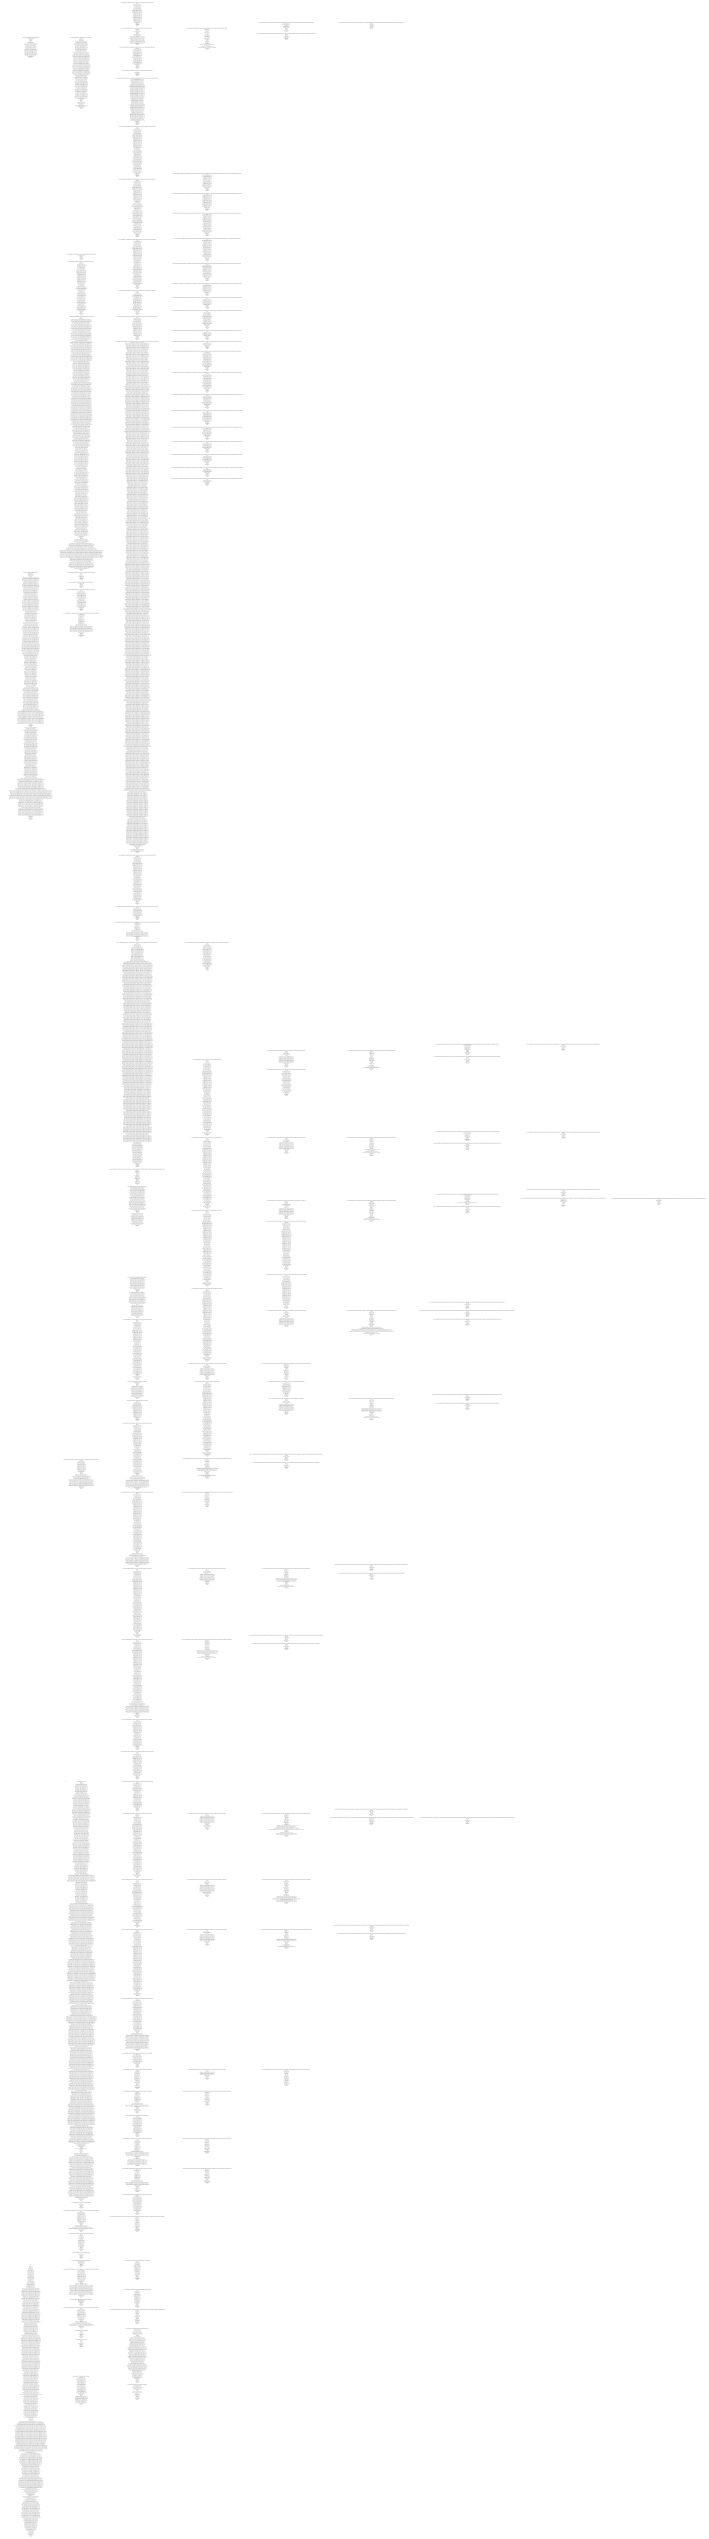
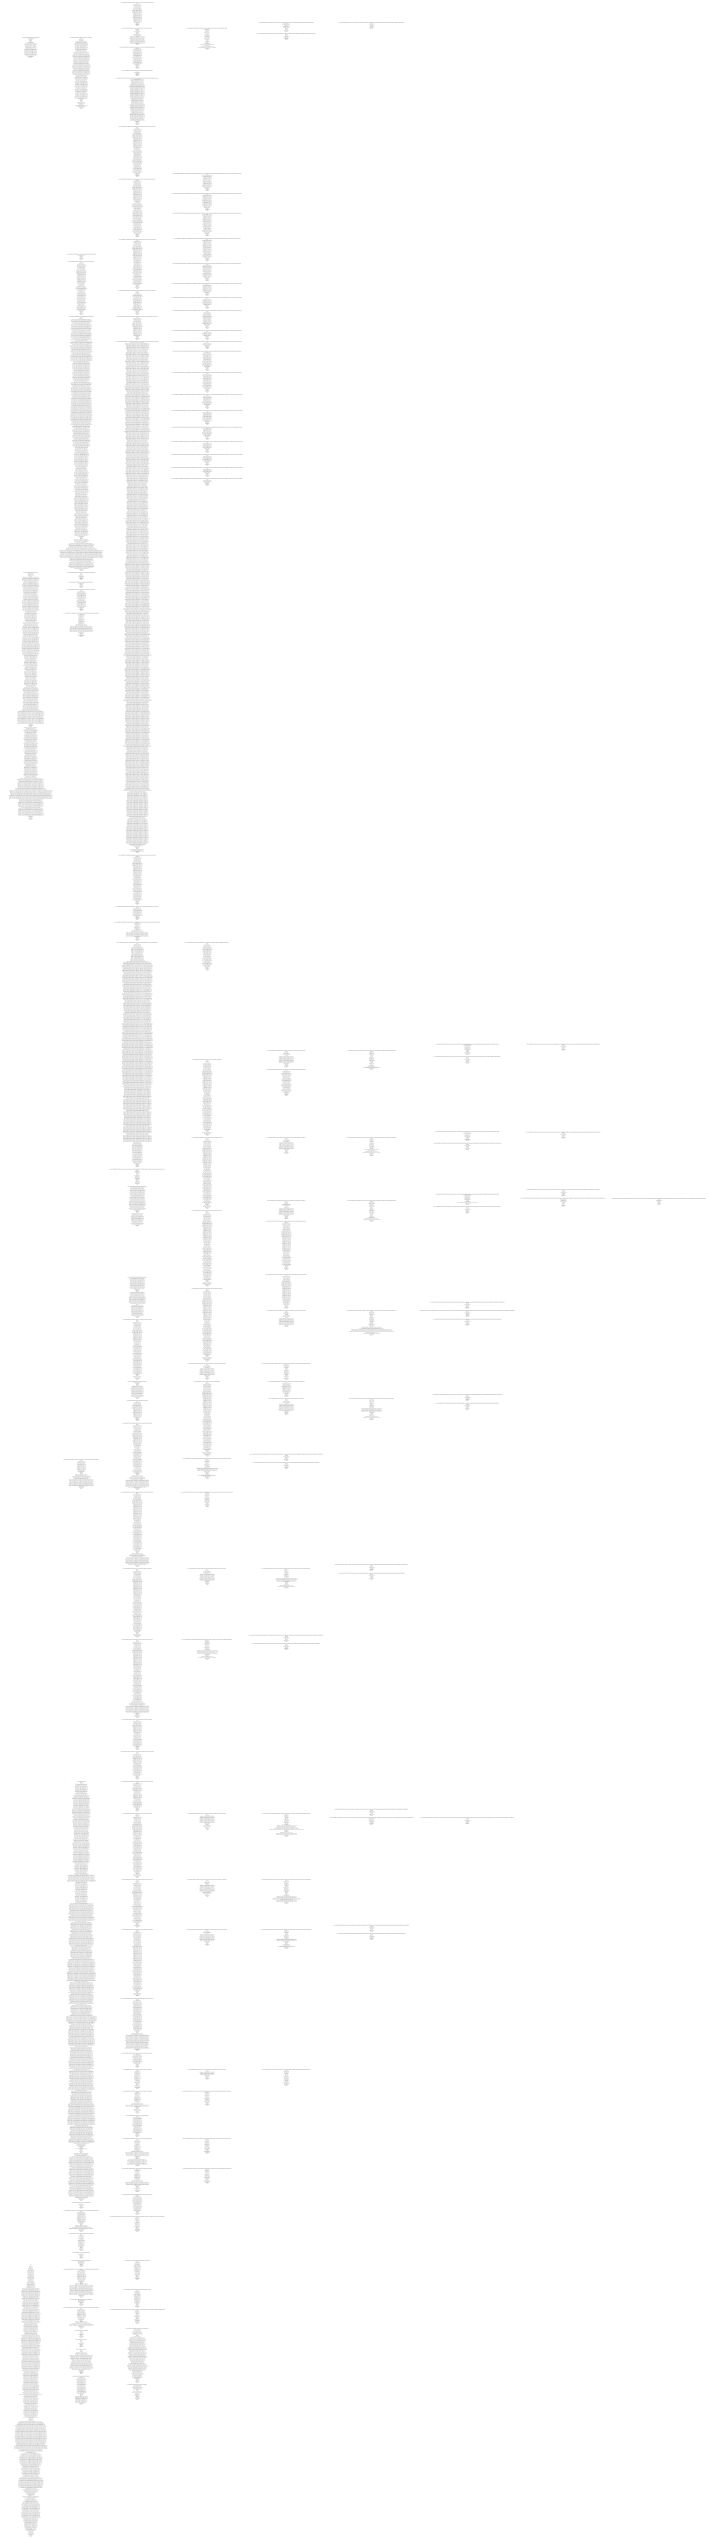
none -> (81, 2361)
